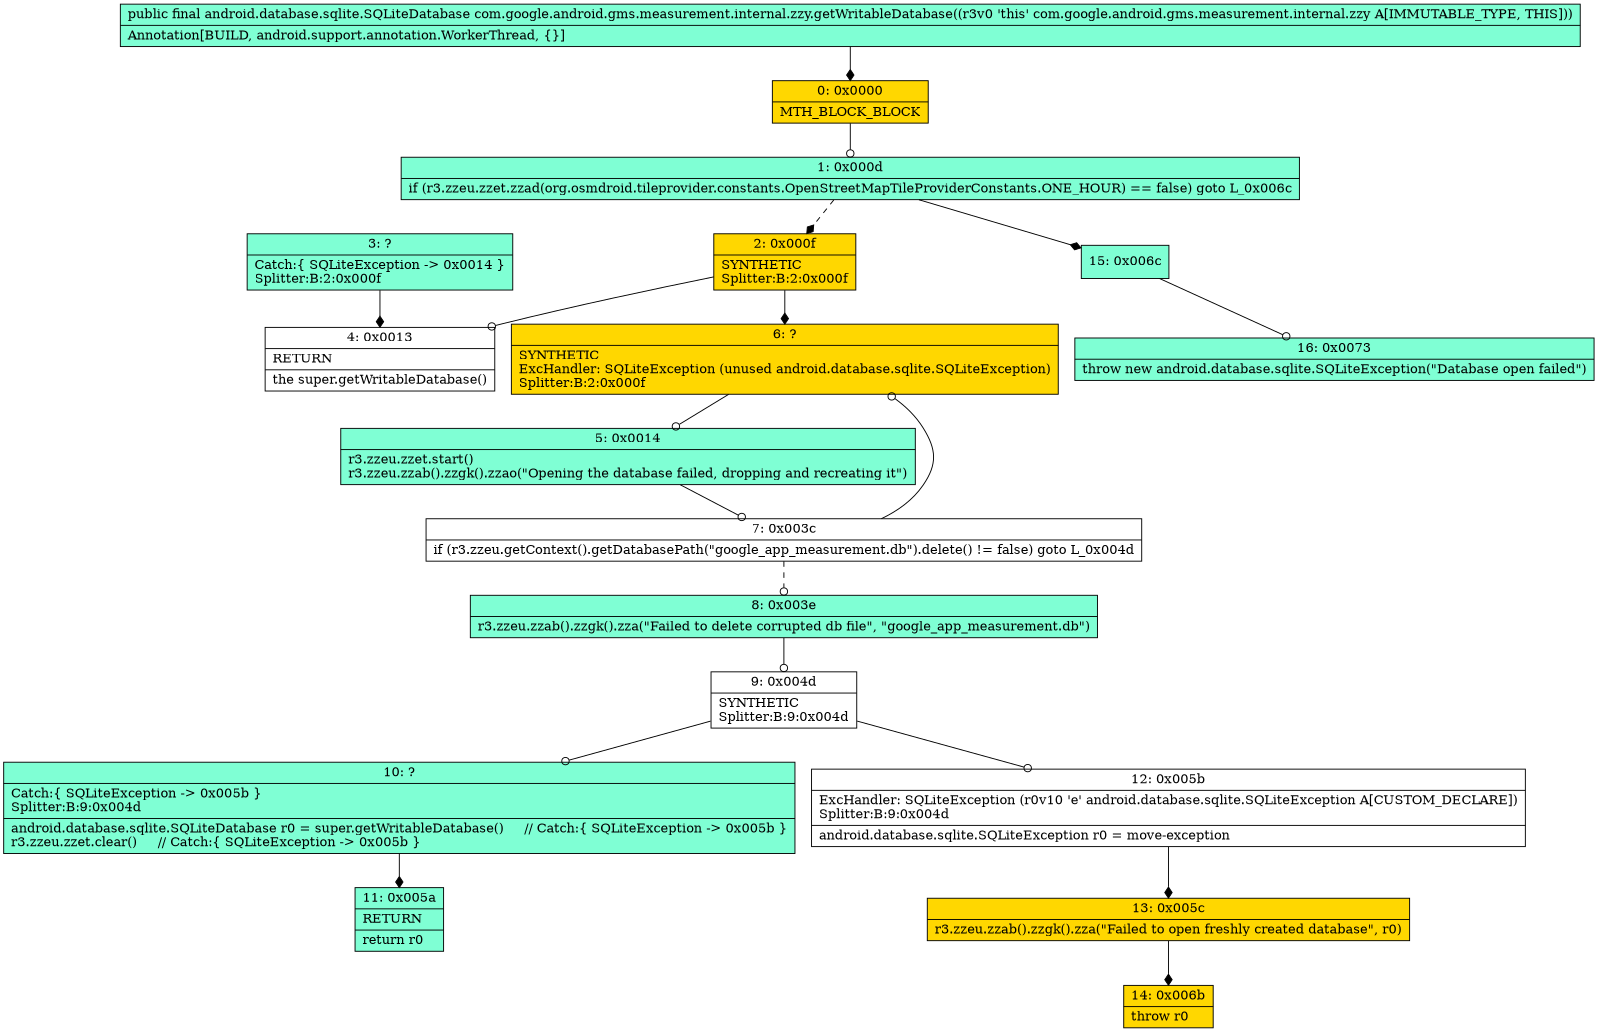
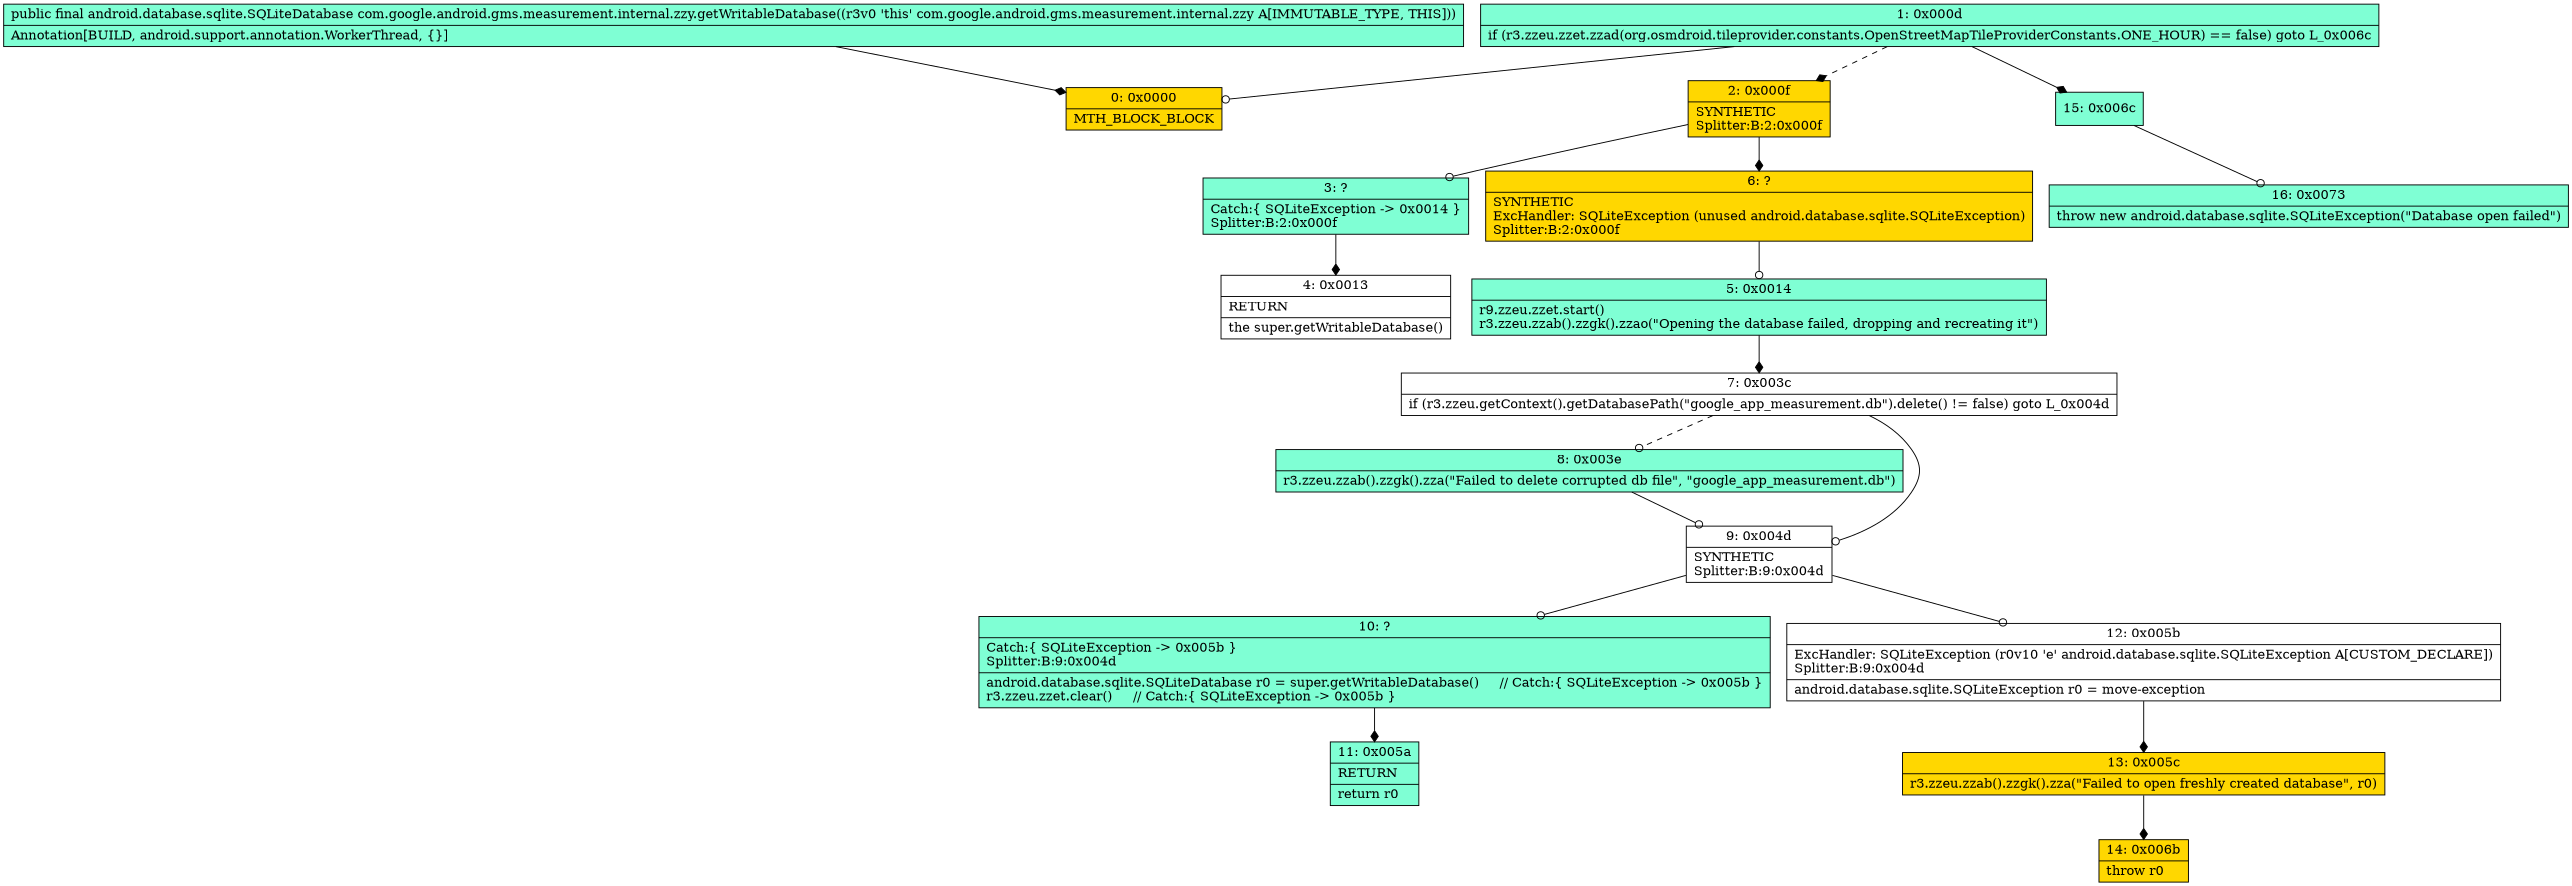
(850, 136) -> (1482, 73)
(604, 300) -> (1570, 150)
(411, 460) -> (1542, 310)
(933, 463) -> (1915, 487)
(709, 500) -> (1759, 348)
